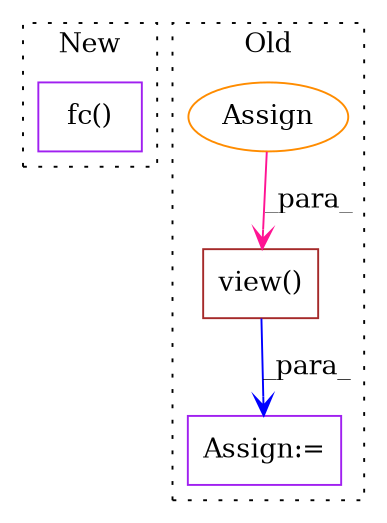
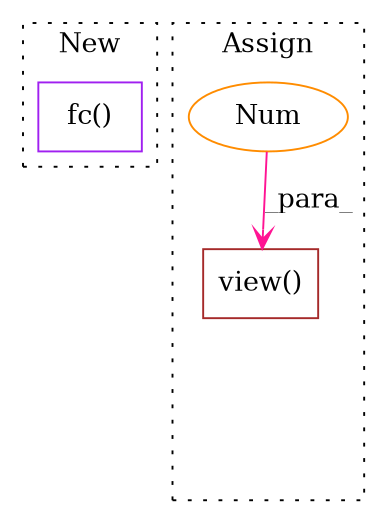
(268, 45) -> (268, 45)
(268, 117) -> (268, 117)
(264, 450) -> none
